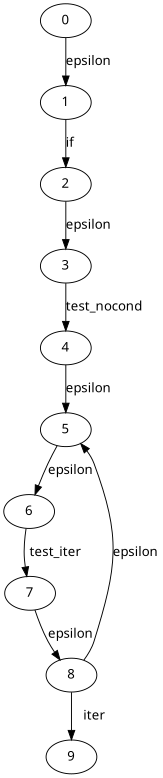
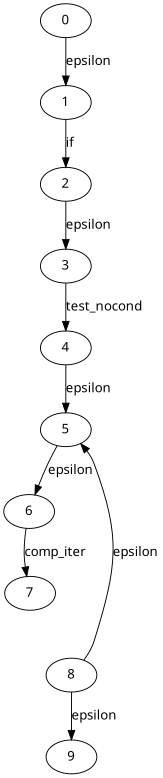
(55, 552) -> (55, 552)
(43, 632) -> none
(94, 716) -> (94, 716)
